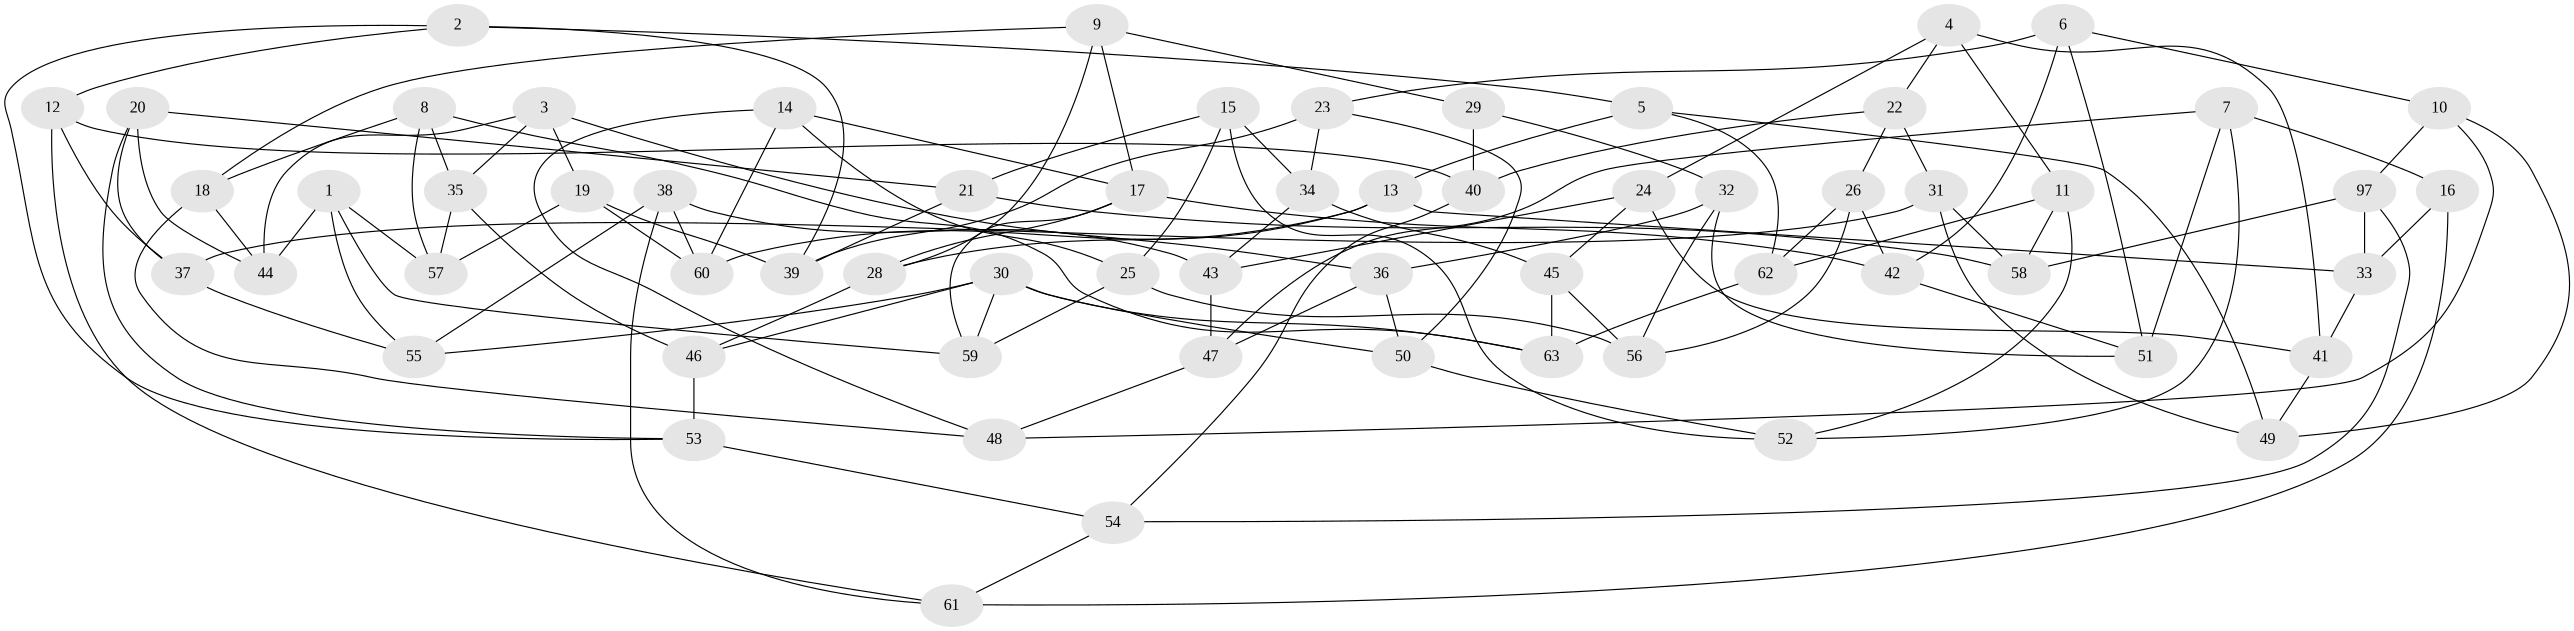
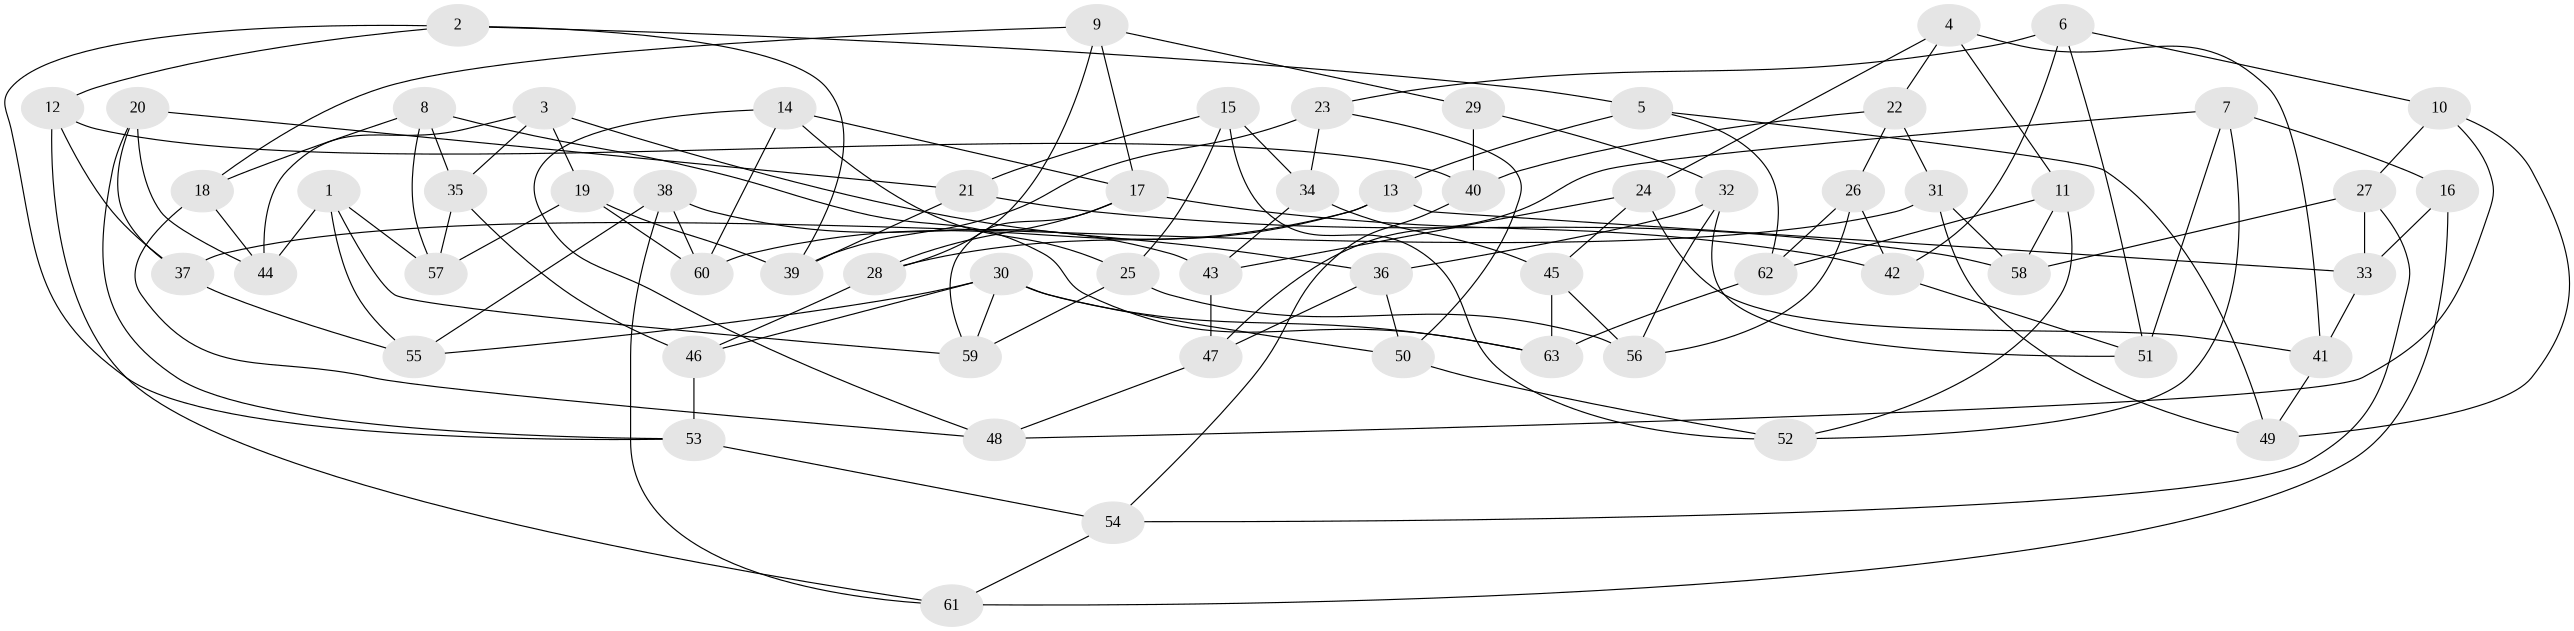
(2365, 191) -> (2365, 191)
